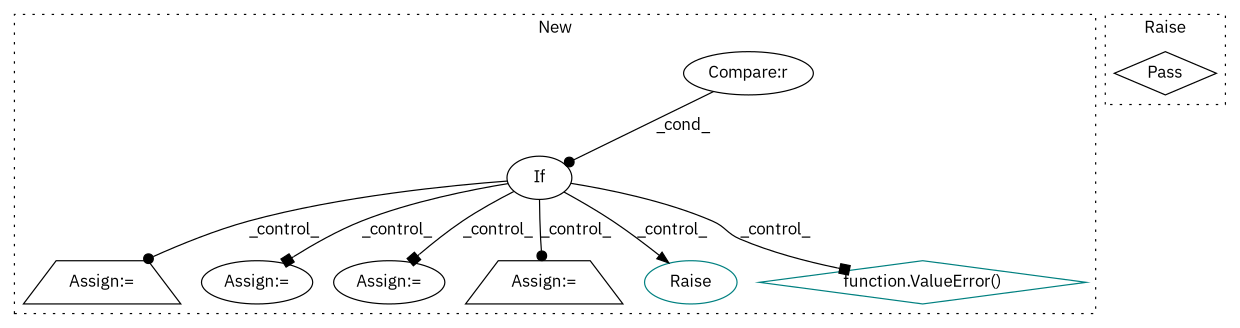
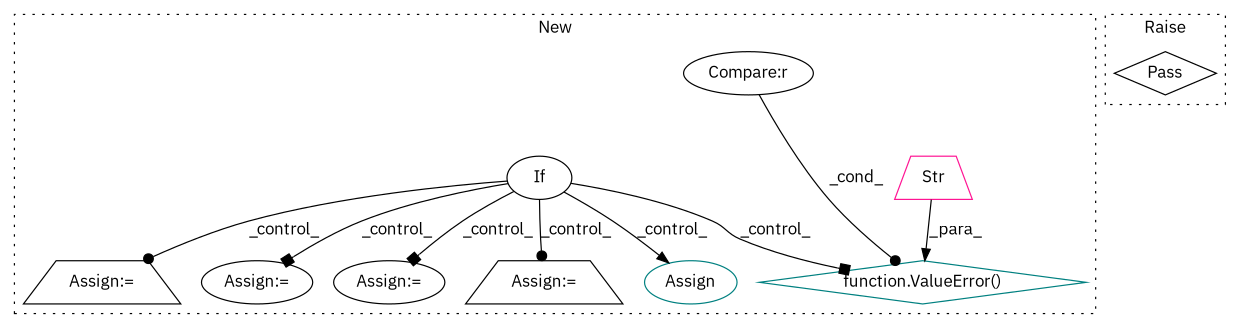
(644, 126) -> (816, 184)
none -> (933, 178)
(691, 282) -> (691, 282)
